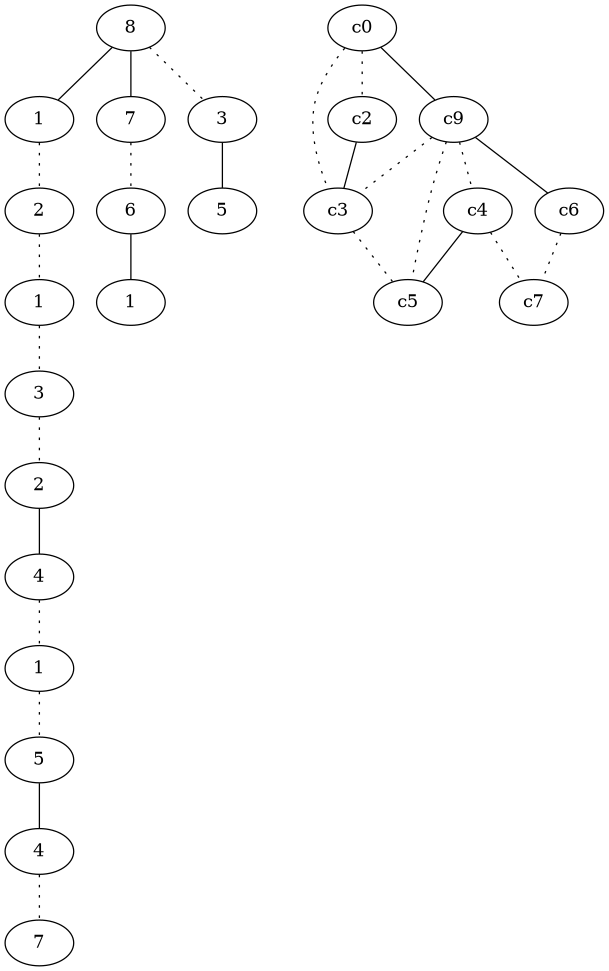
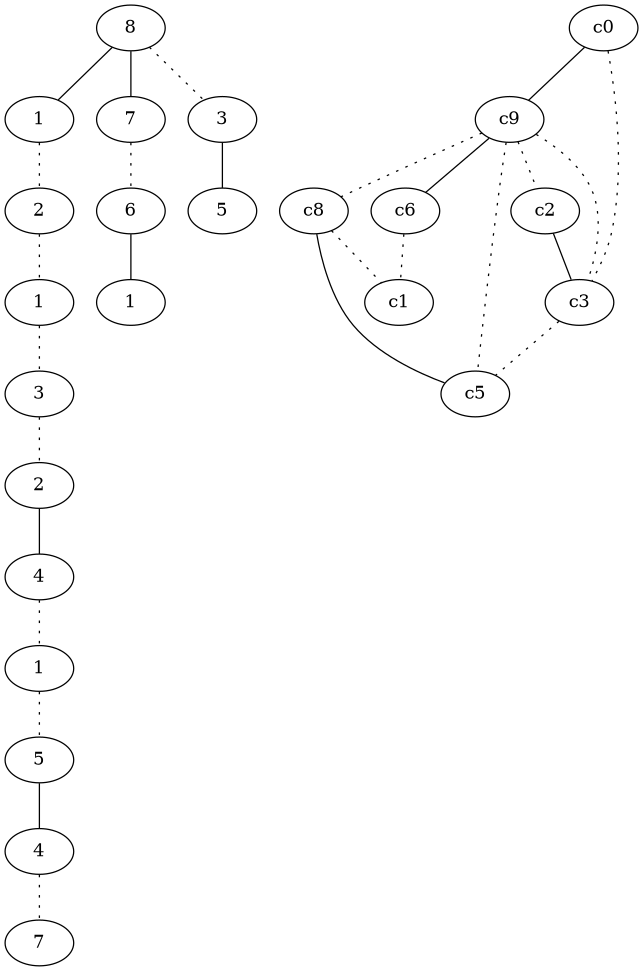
(362, 74) -> (527, 165)
(478, 211) -> (314, 211)
(534, 302) -> (399, 302)
